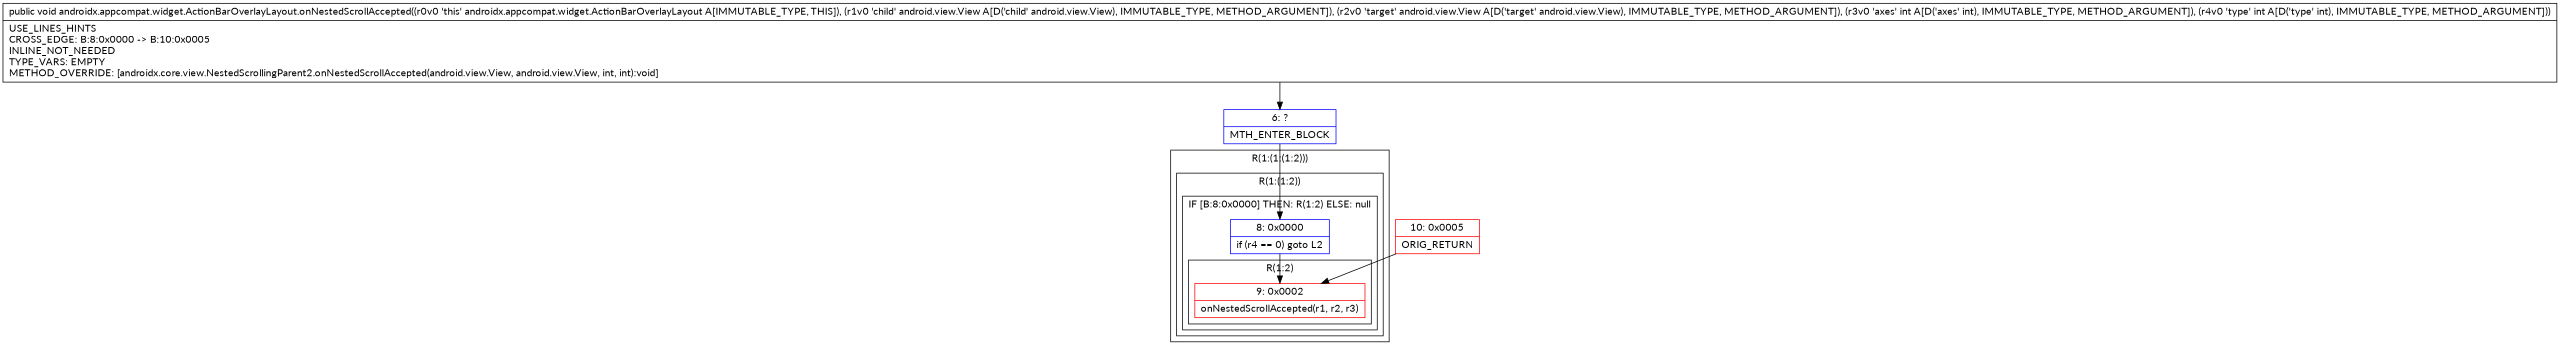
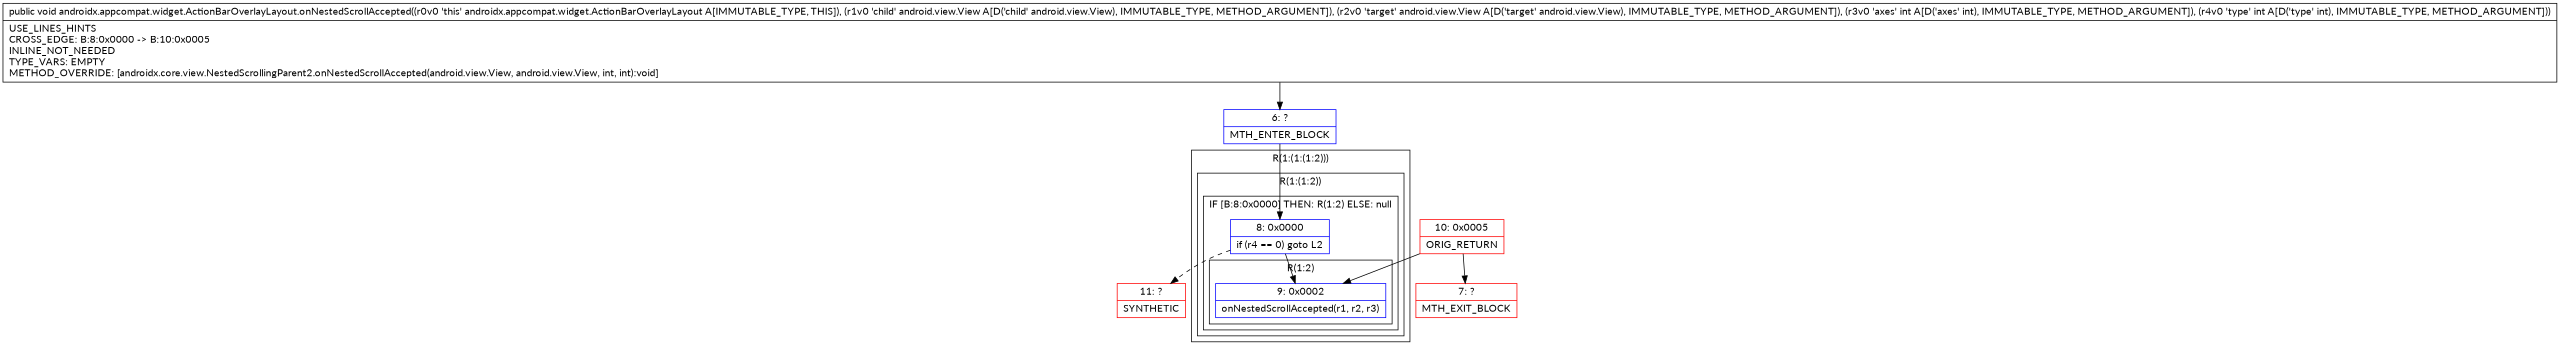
none -> (1151, 301)
(1280, 301) -> (1301, 301)
none -> (1466, 301)
